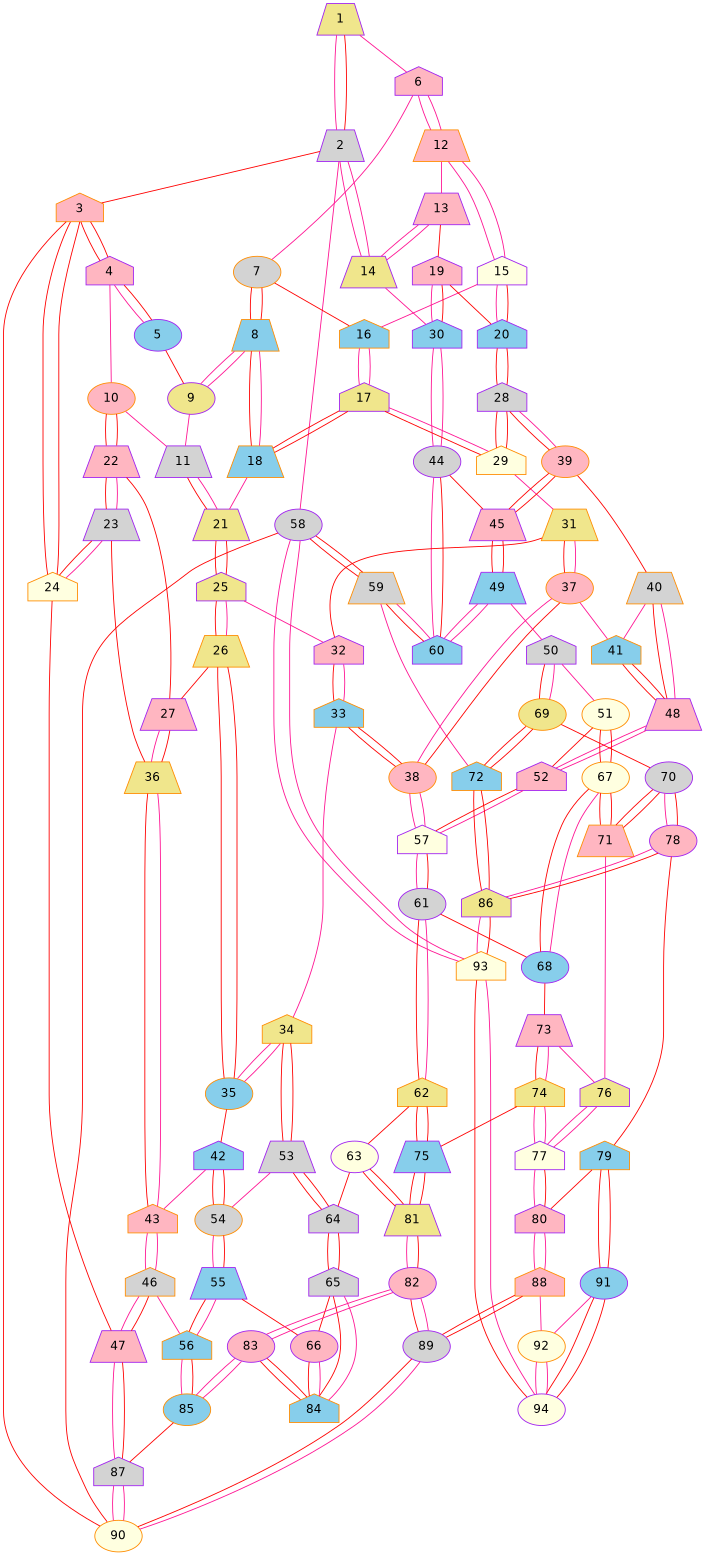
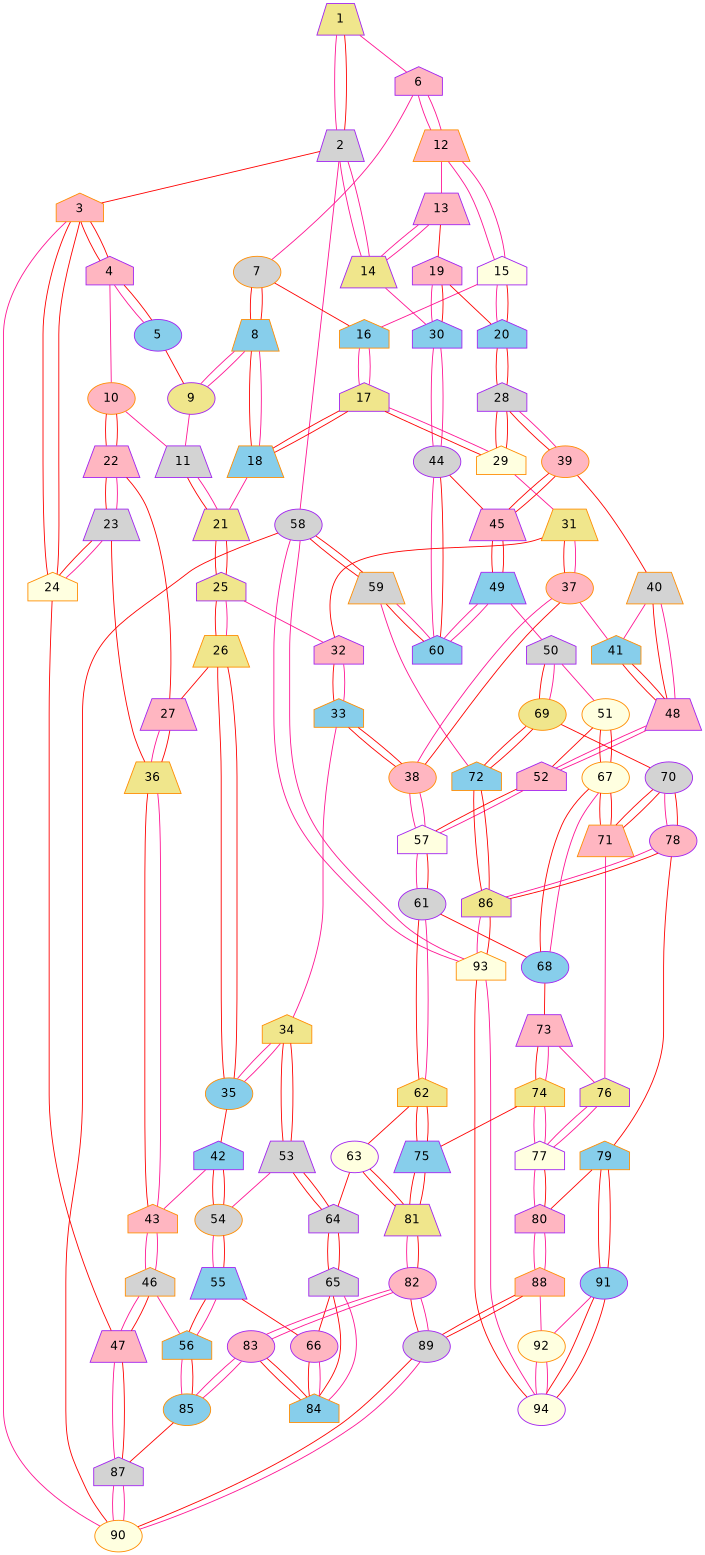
(4, 885) -> (4, 885)
